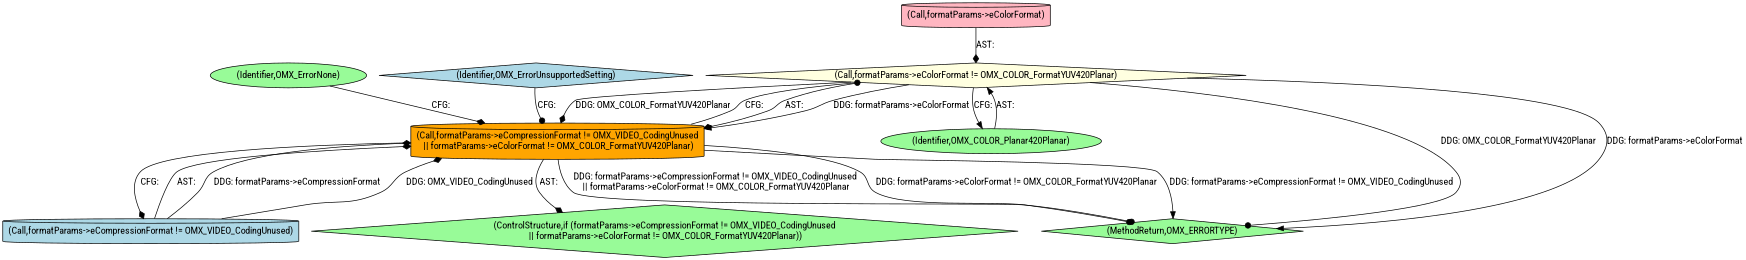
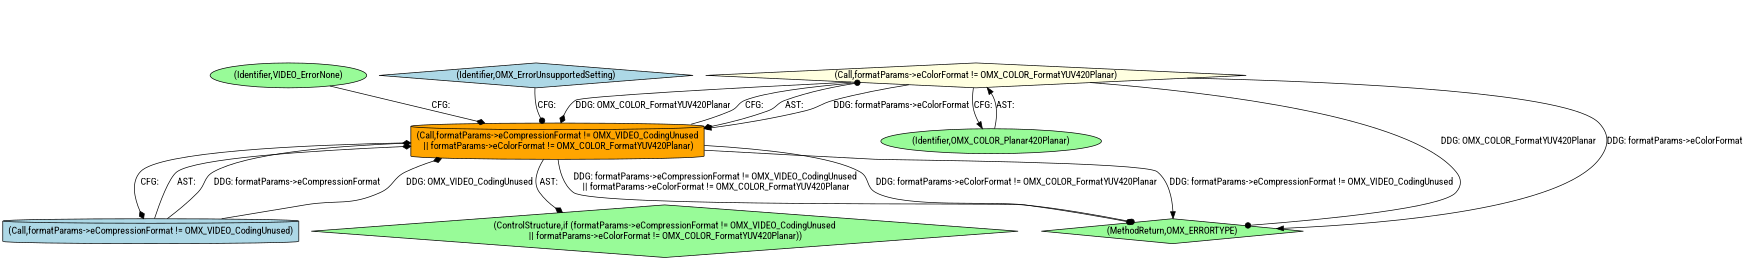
(976, 15) -> none
(288, 75) -> (288, 75)
